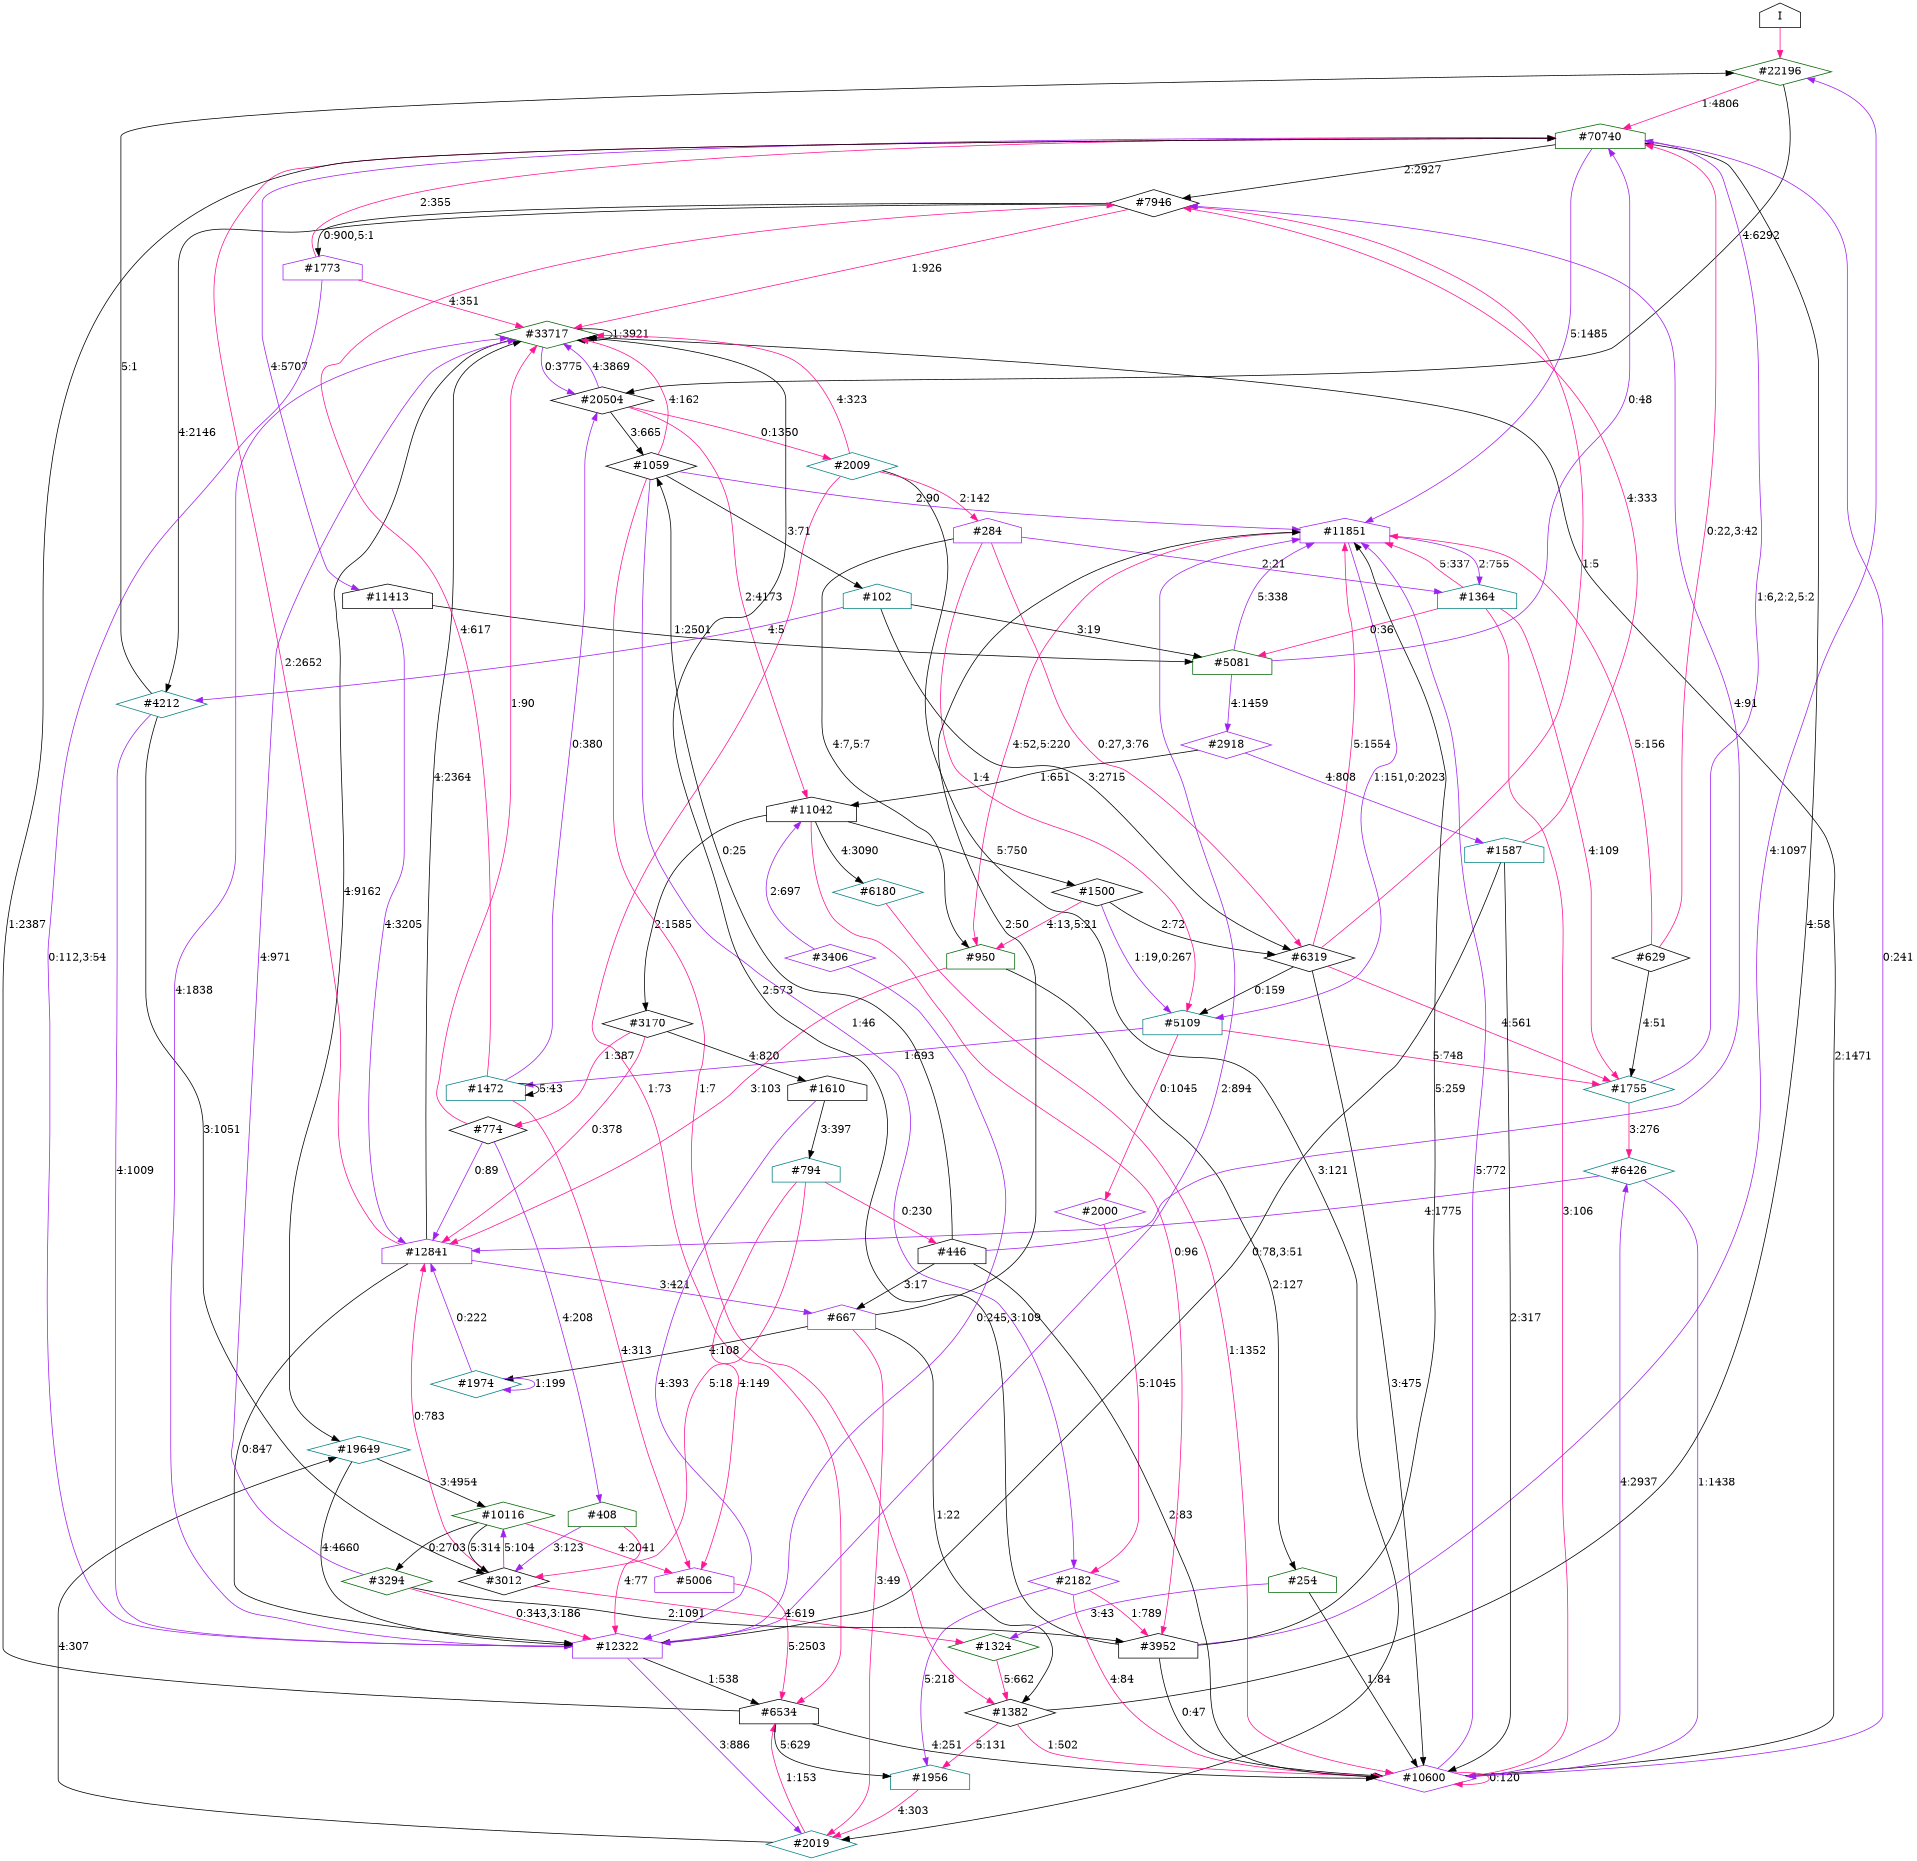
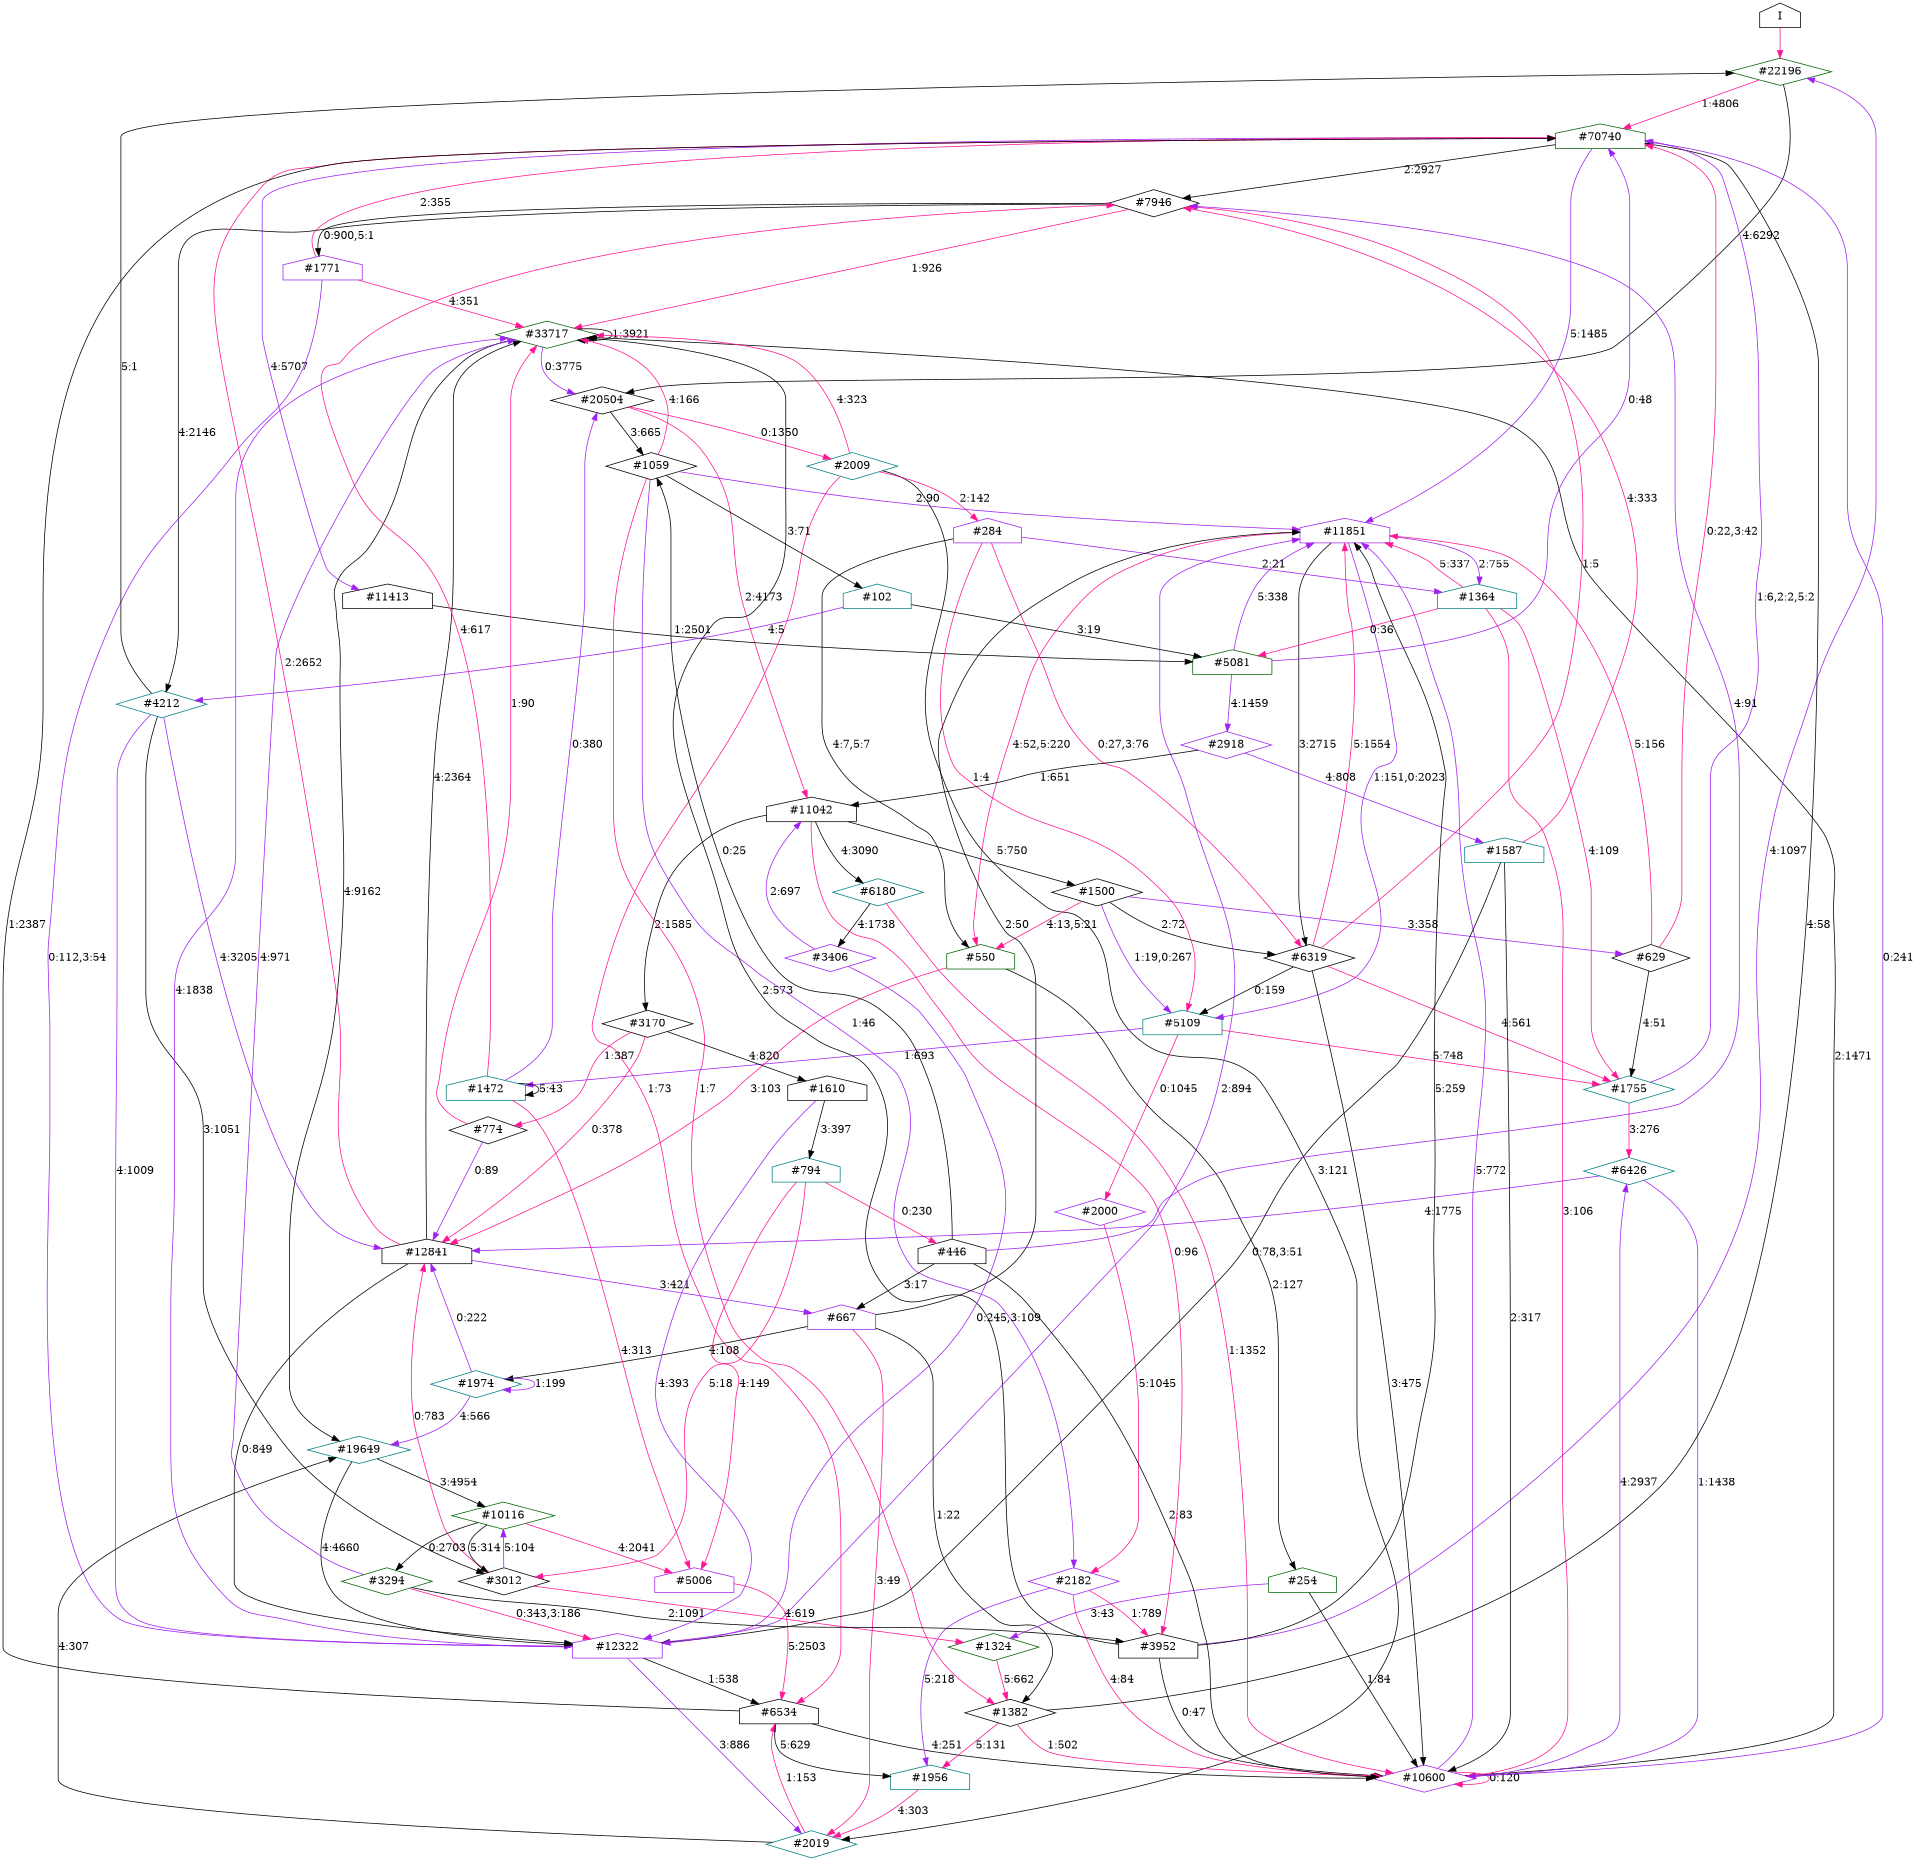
(323, 269) -> (323, 269)
(588, 365) -> none
(684, 400) -> (684, 400)
(1073, 773) -> (1299, 735)
none -> (857, 922)
none -> (1372, 925)
(384, 926) -> (229, 1005)
(981, 958) -> (981, 958)
(427, 1253) -> (427, 1253)
none -> (440, 1428)
(257, 1450) -> (257, 1450)
(602, 1516) -> none
